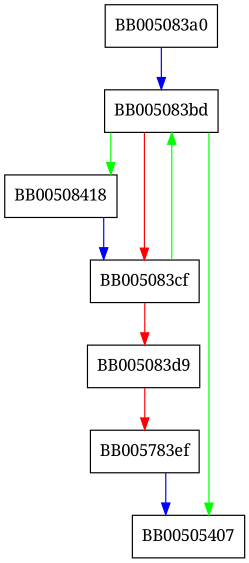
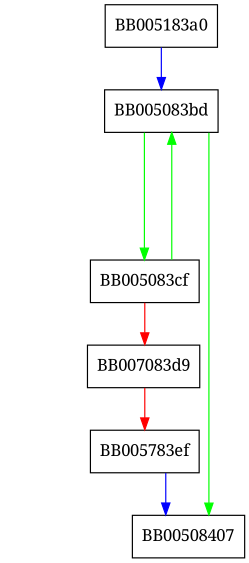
(161, 26) -> (161, 26)
(144, 190) -> (144, 190)
(61, 196) -> none
(144, 366) -> (144, 366)
(189, 537) -> (189, 537)
